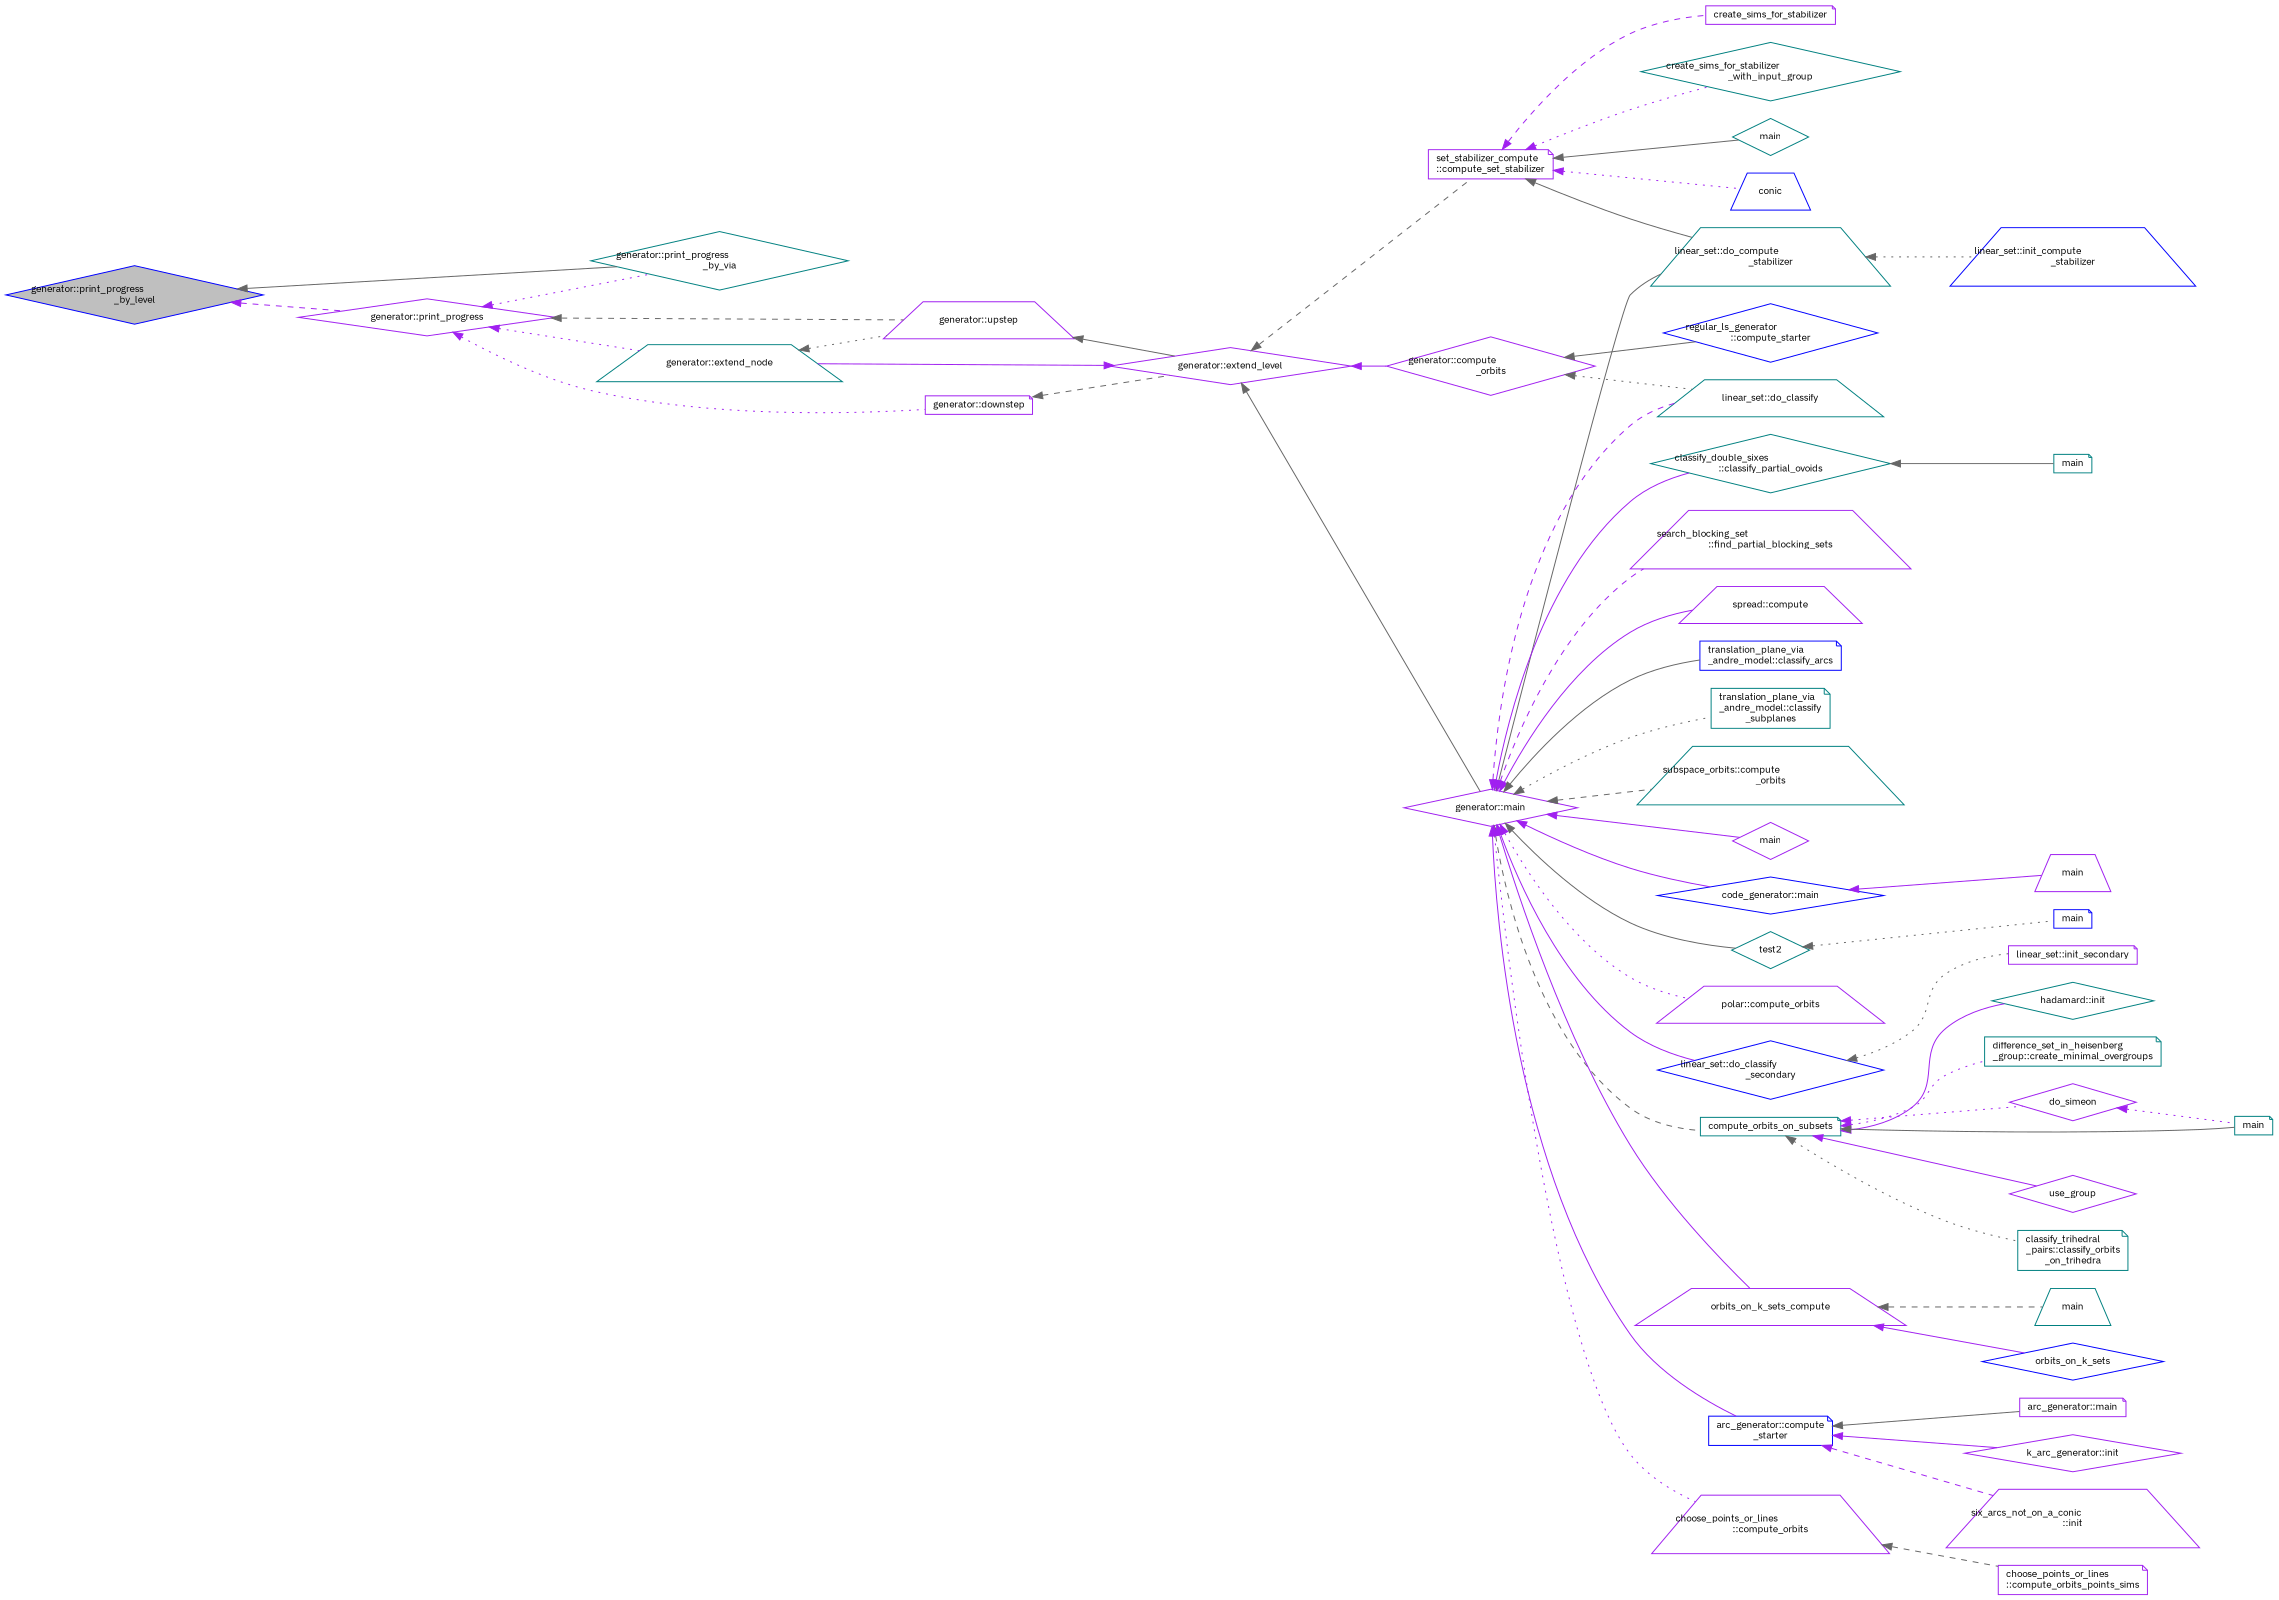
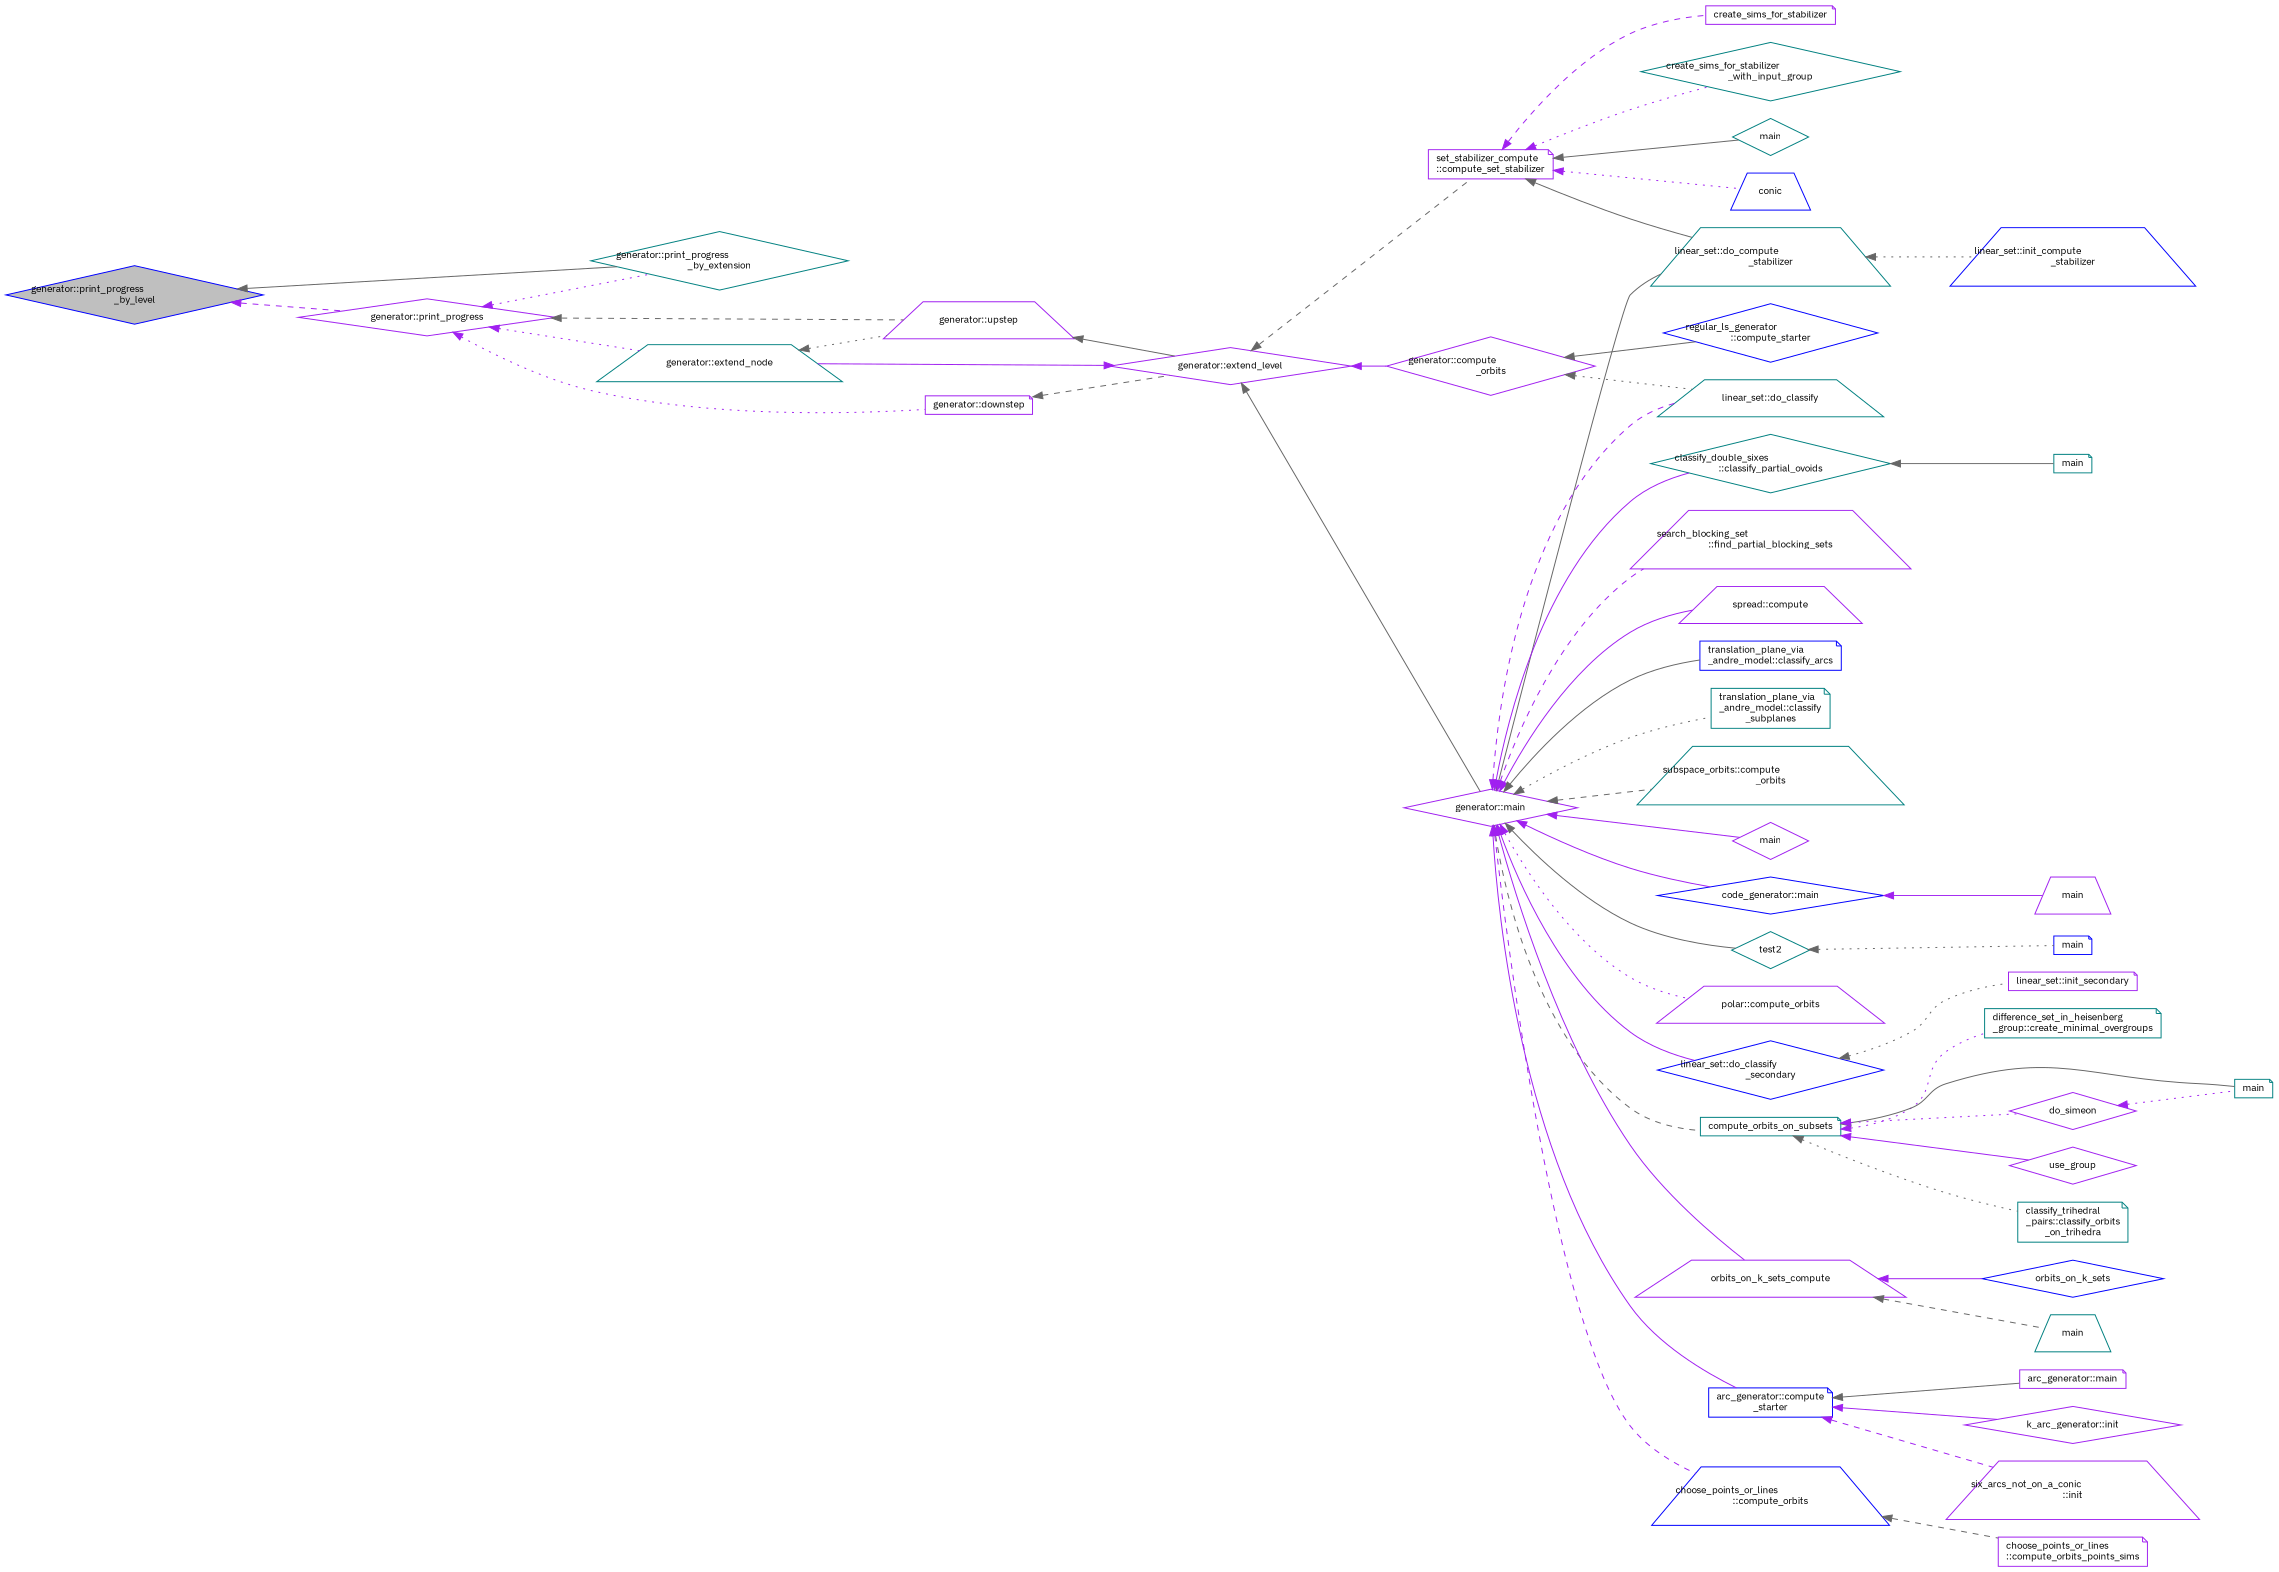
(720, 261) -> (720, 261)
(2073, 1001) -> none
(1546, 1191) -> (1548, 1177)
(1771, 1524) -> (1771, 1496)
